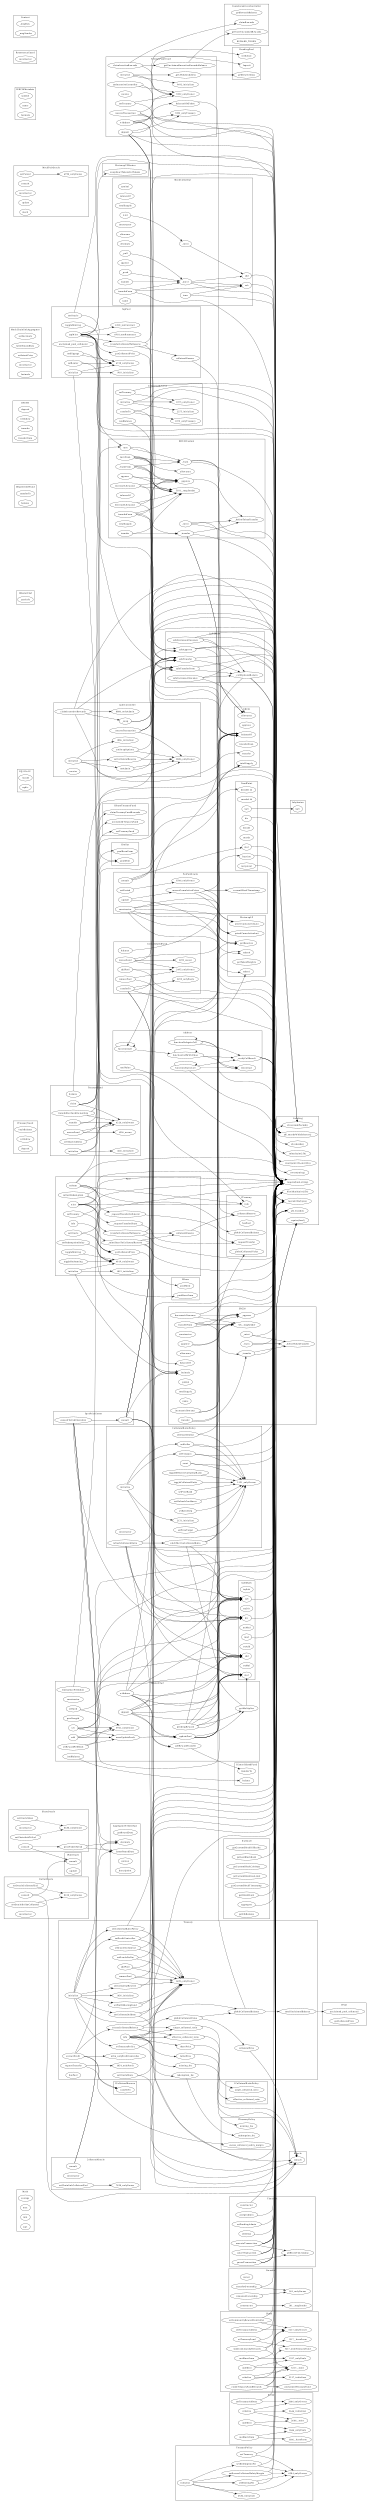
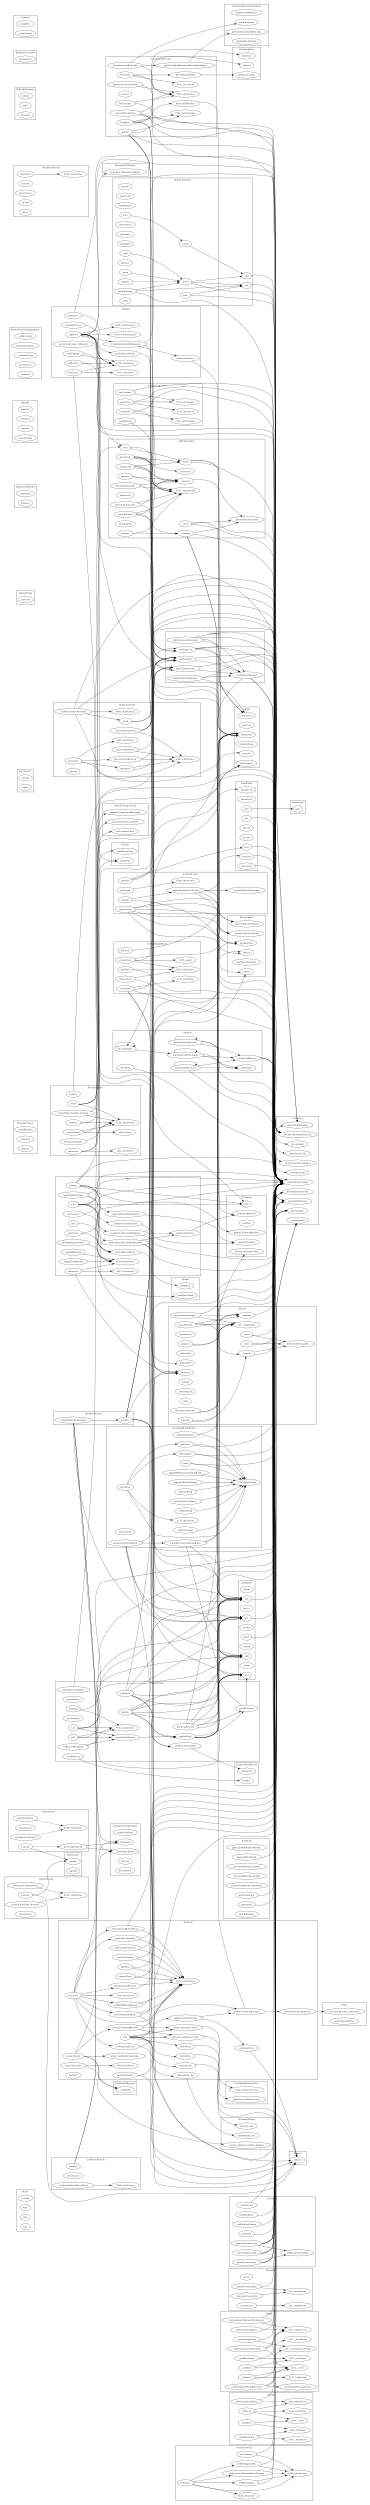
none -> (222, 661)
none -> (265, 1098)
